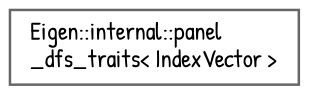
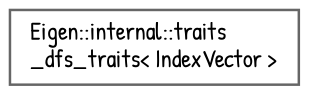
(154, 47) -> (154, 47)
